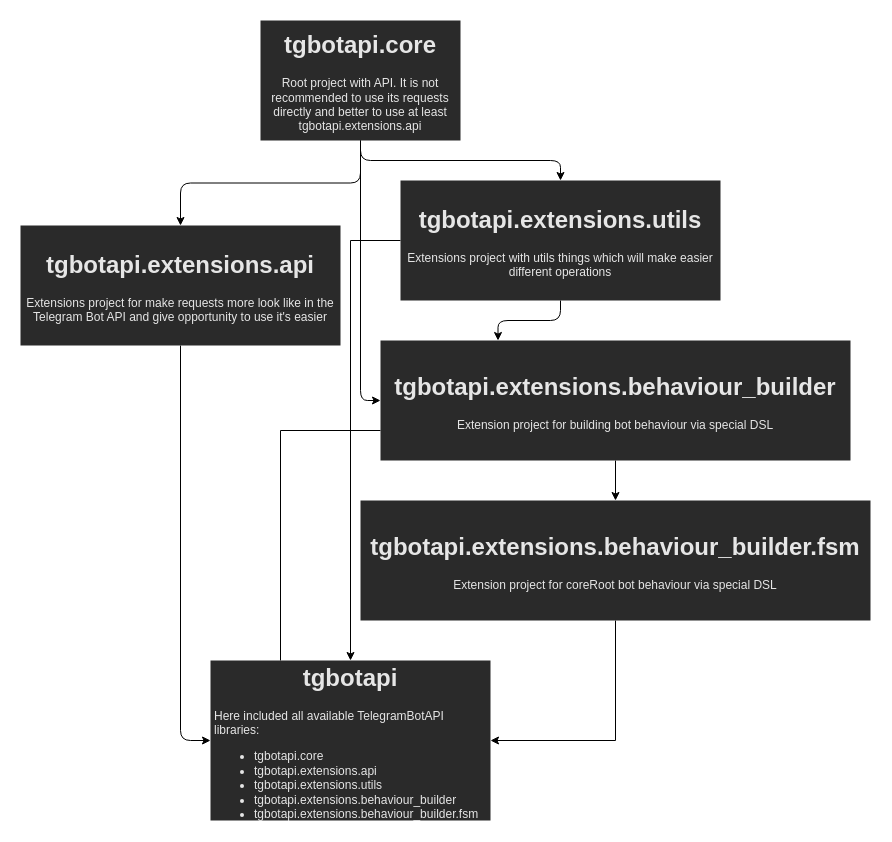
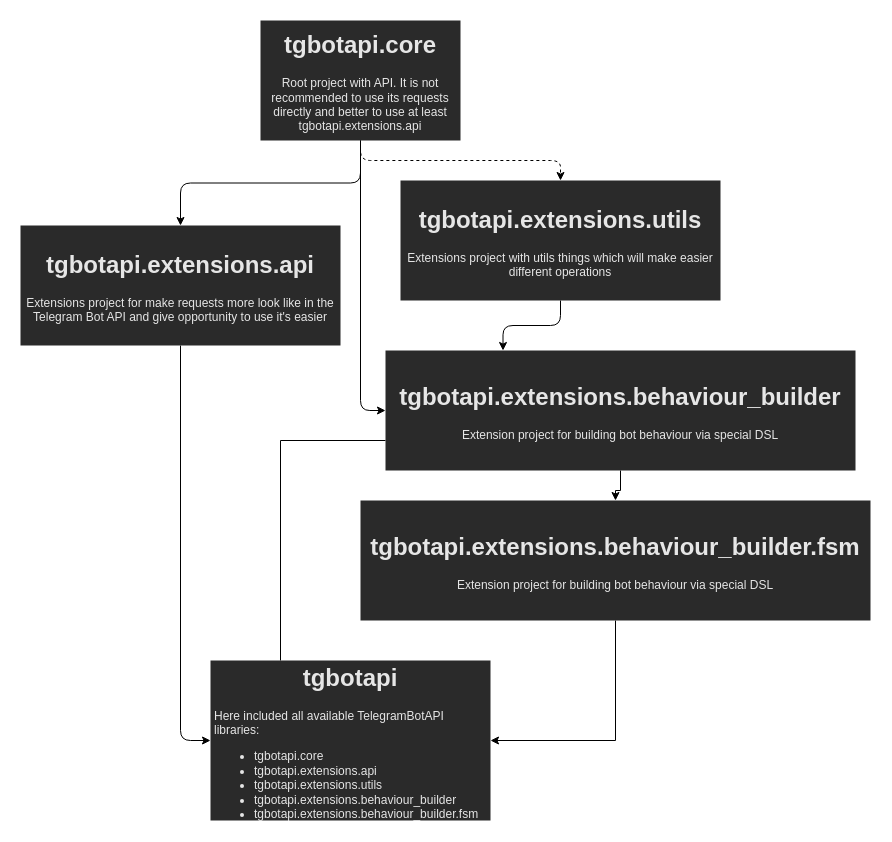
(466, 161) -> (466, 161)
(616, 401) -> (621, 411)
(351, 422) -> none
(616, 561) -> (616, 561)
